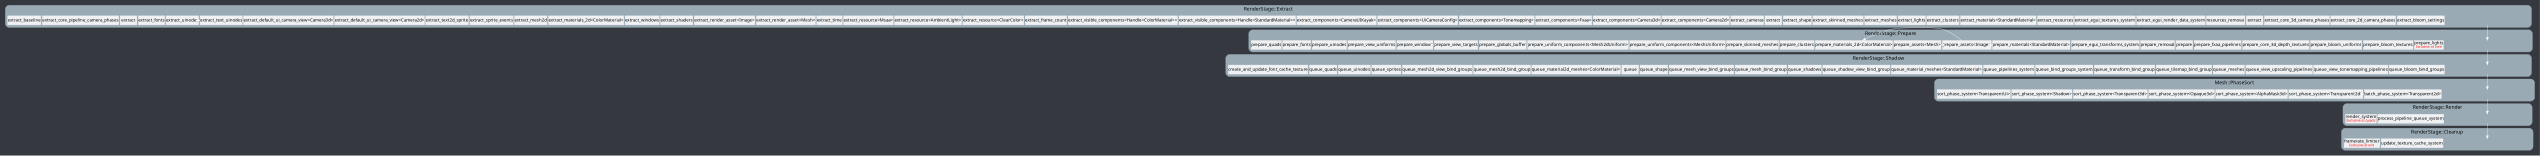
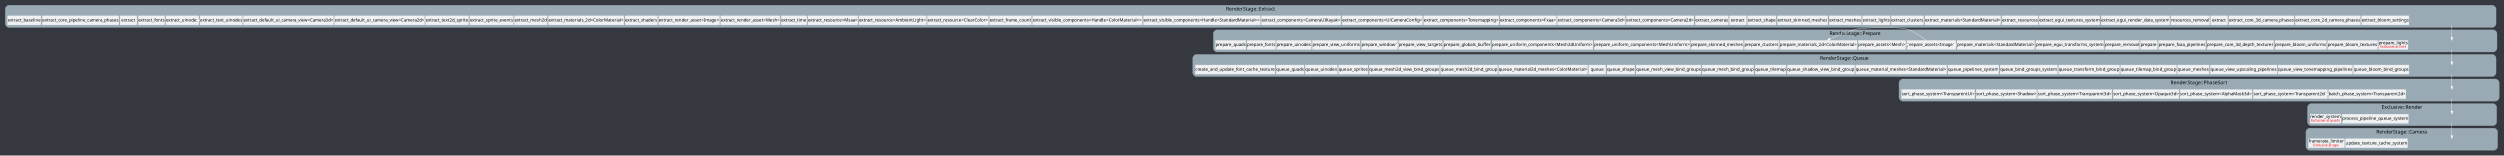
(642, 20) -> none
(1879, 58) -> (1844, 58)
(1805, 70) -> (1771, 70)
(2235, 83) -> (2199, 83)
(2438, 108) -> (2402, 108)
(2437, 132) -> (2402, 132)
(2362, 145) -> (2326, 145)
